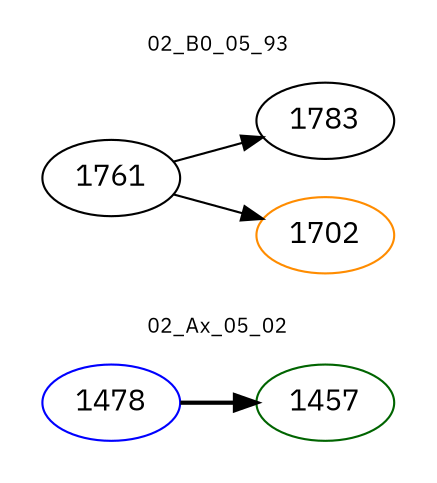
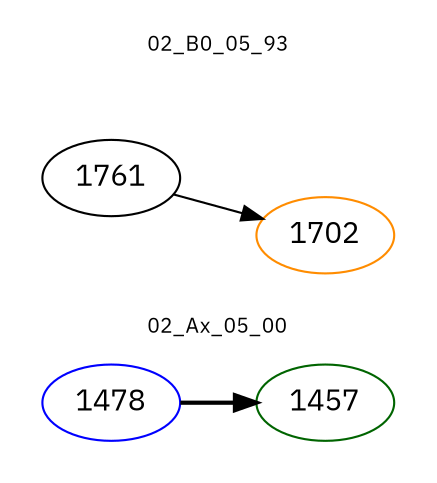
(325, 121) -> none
(218, 327) -> (218, 327)
